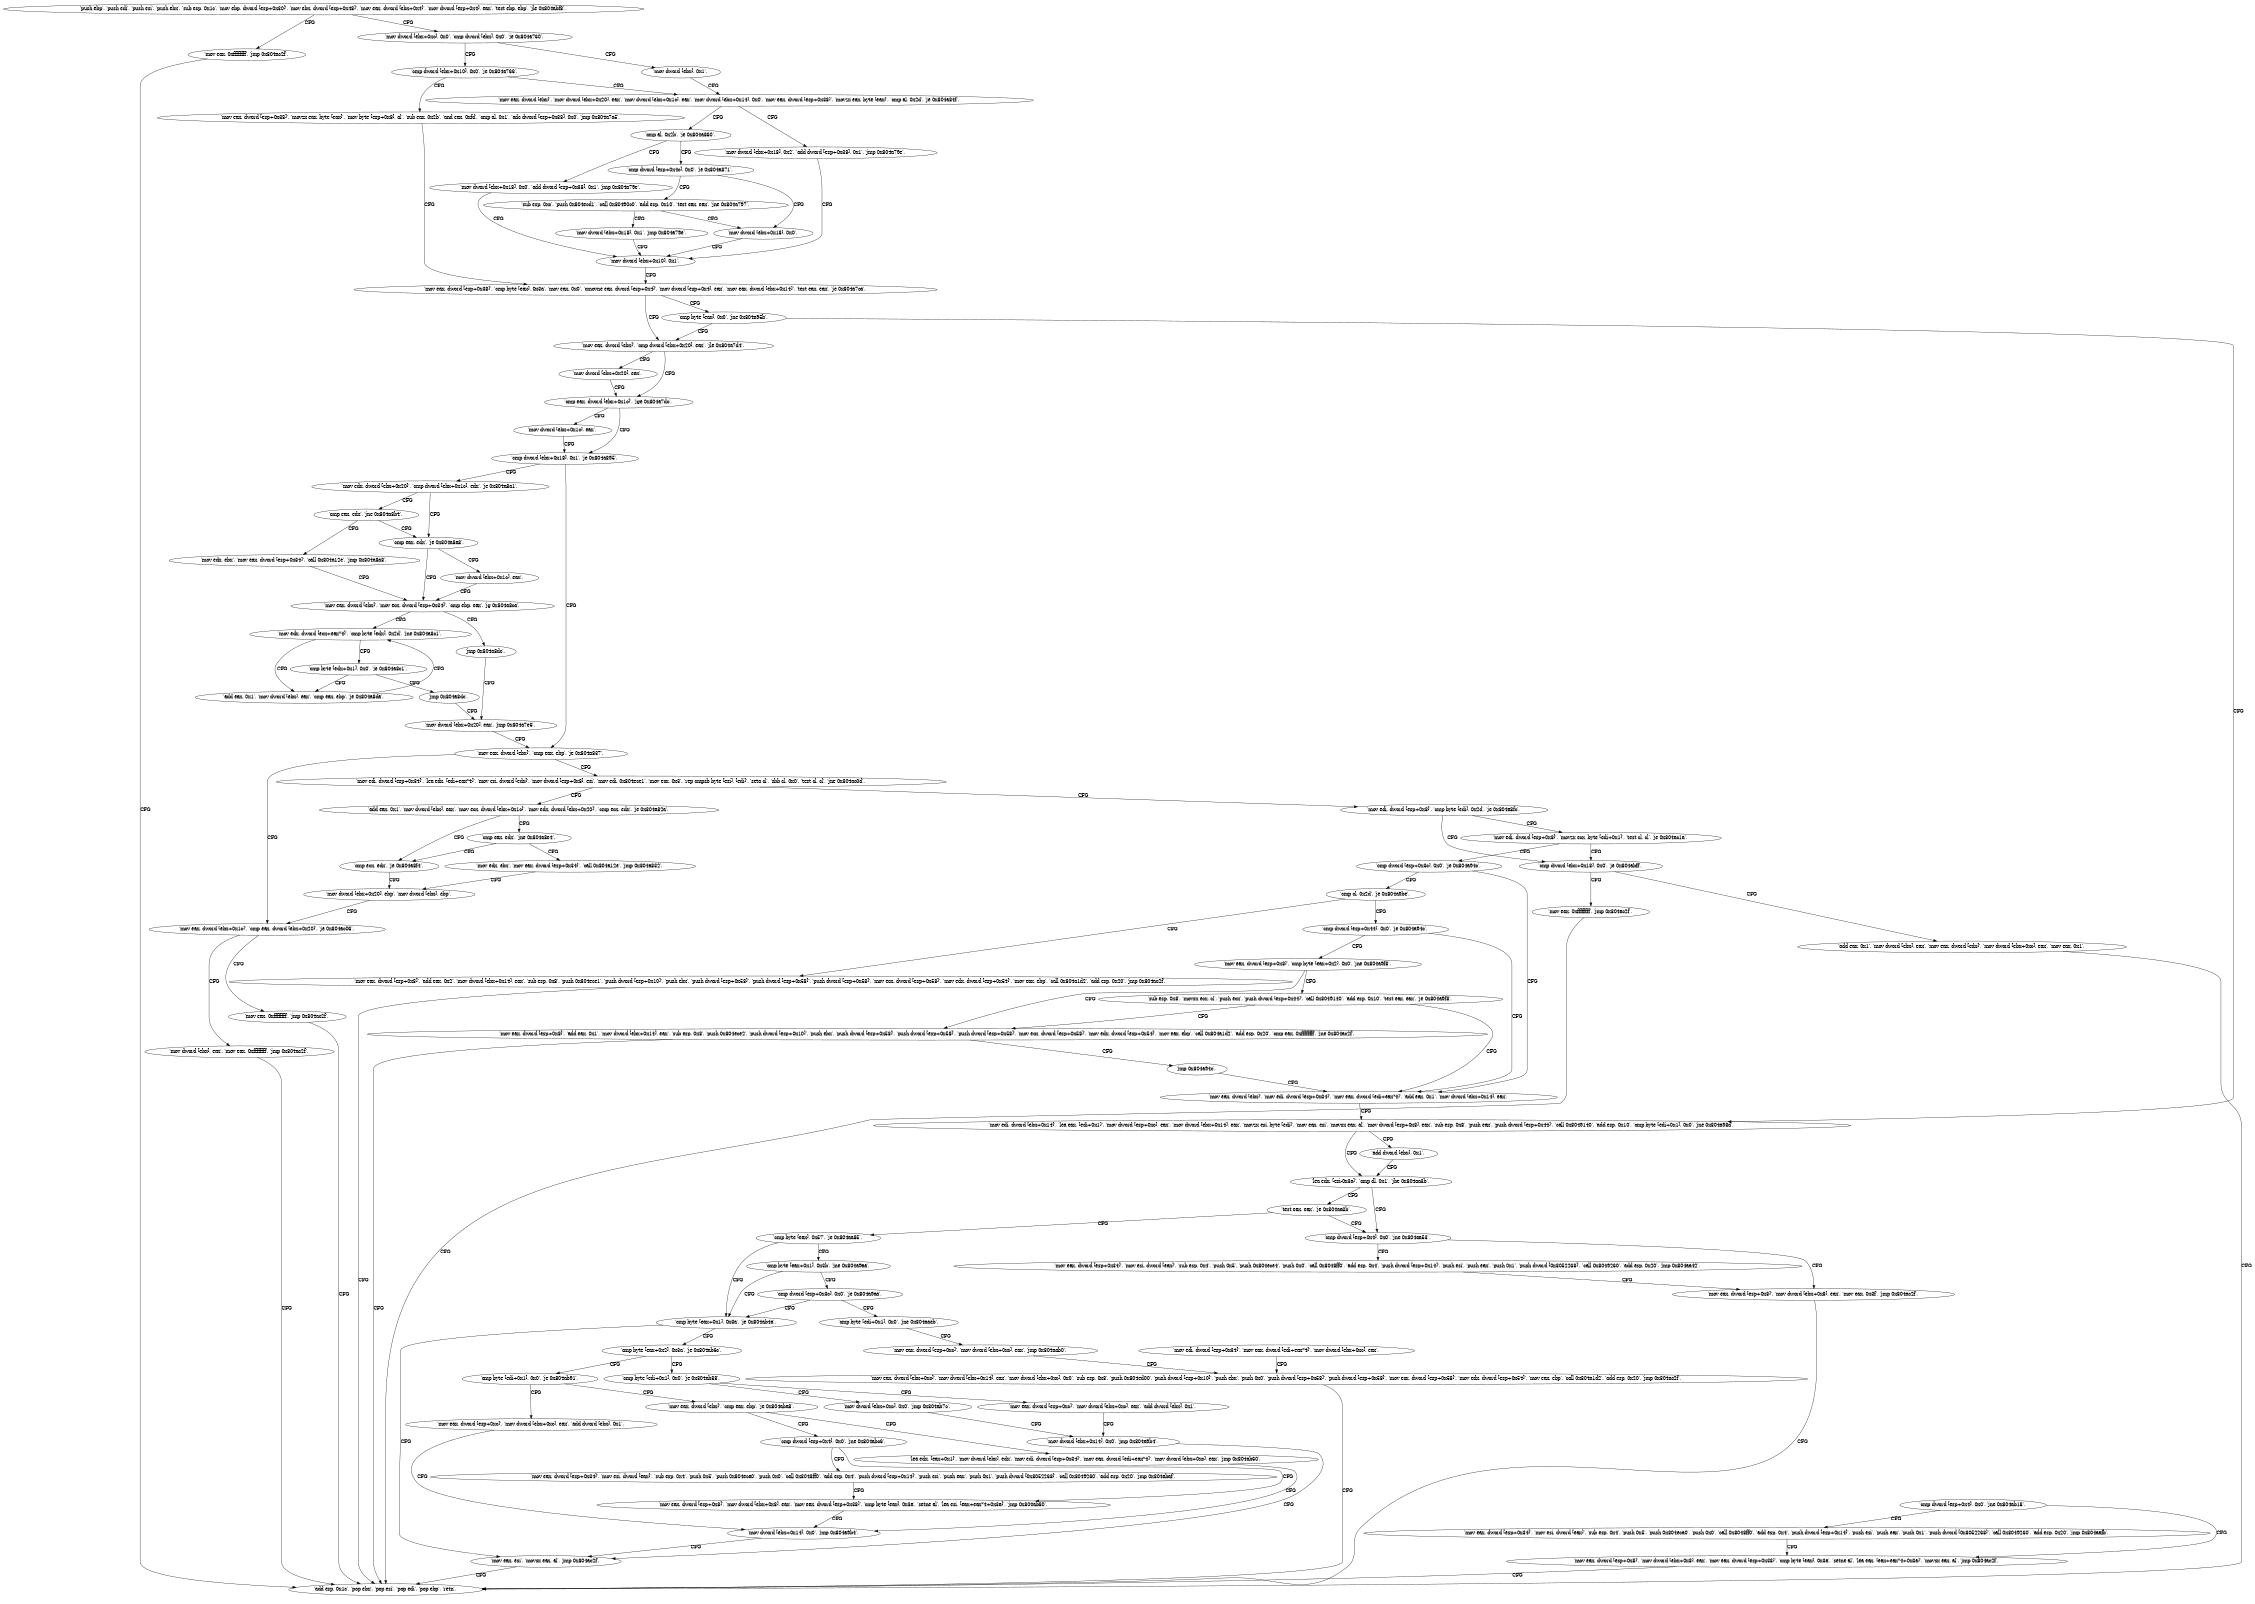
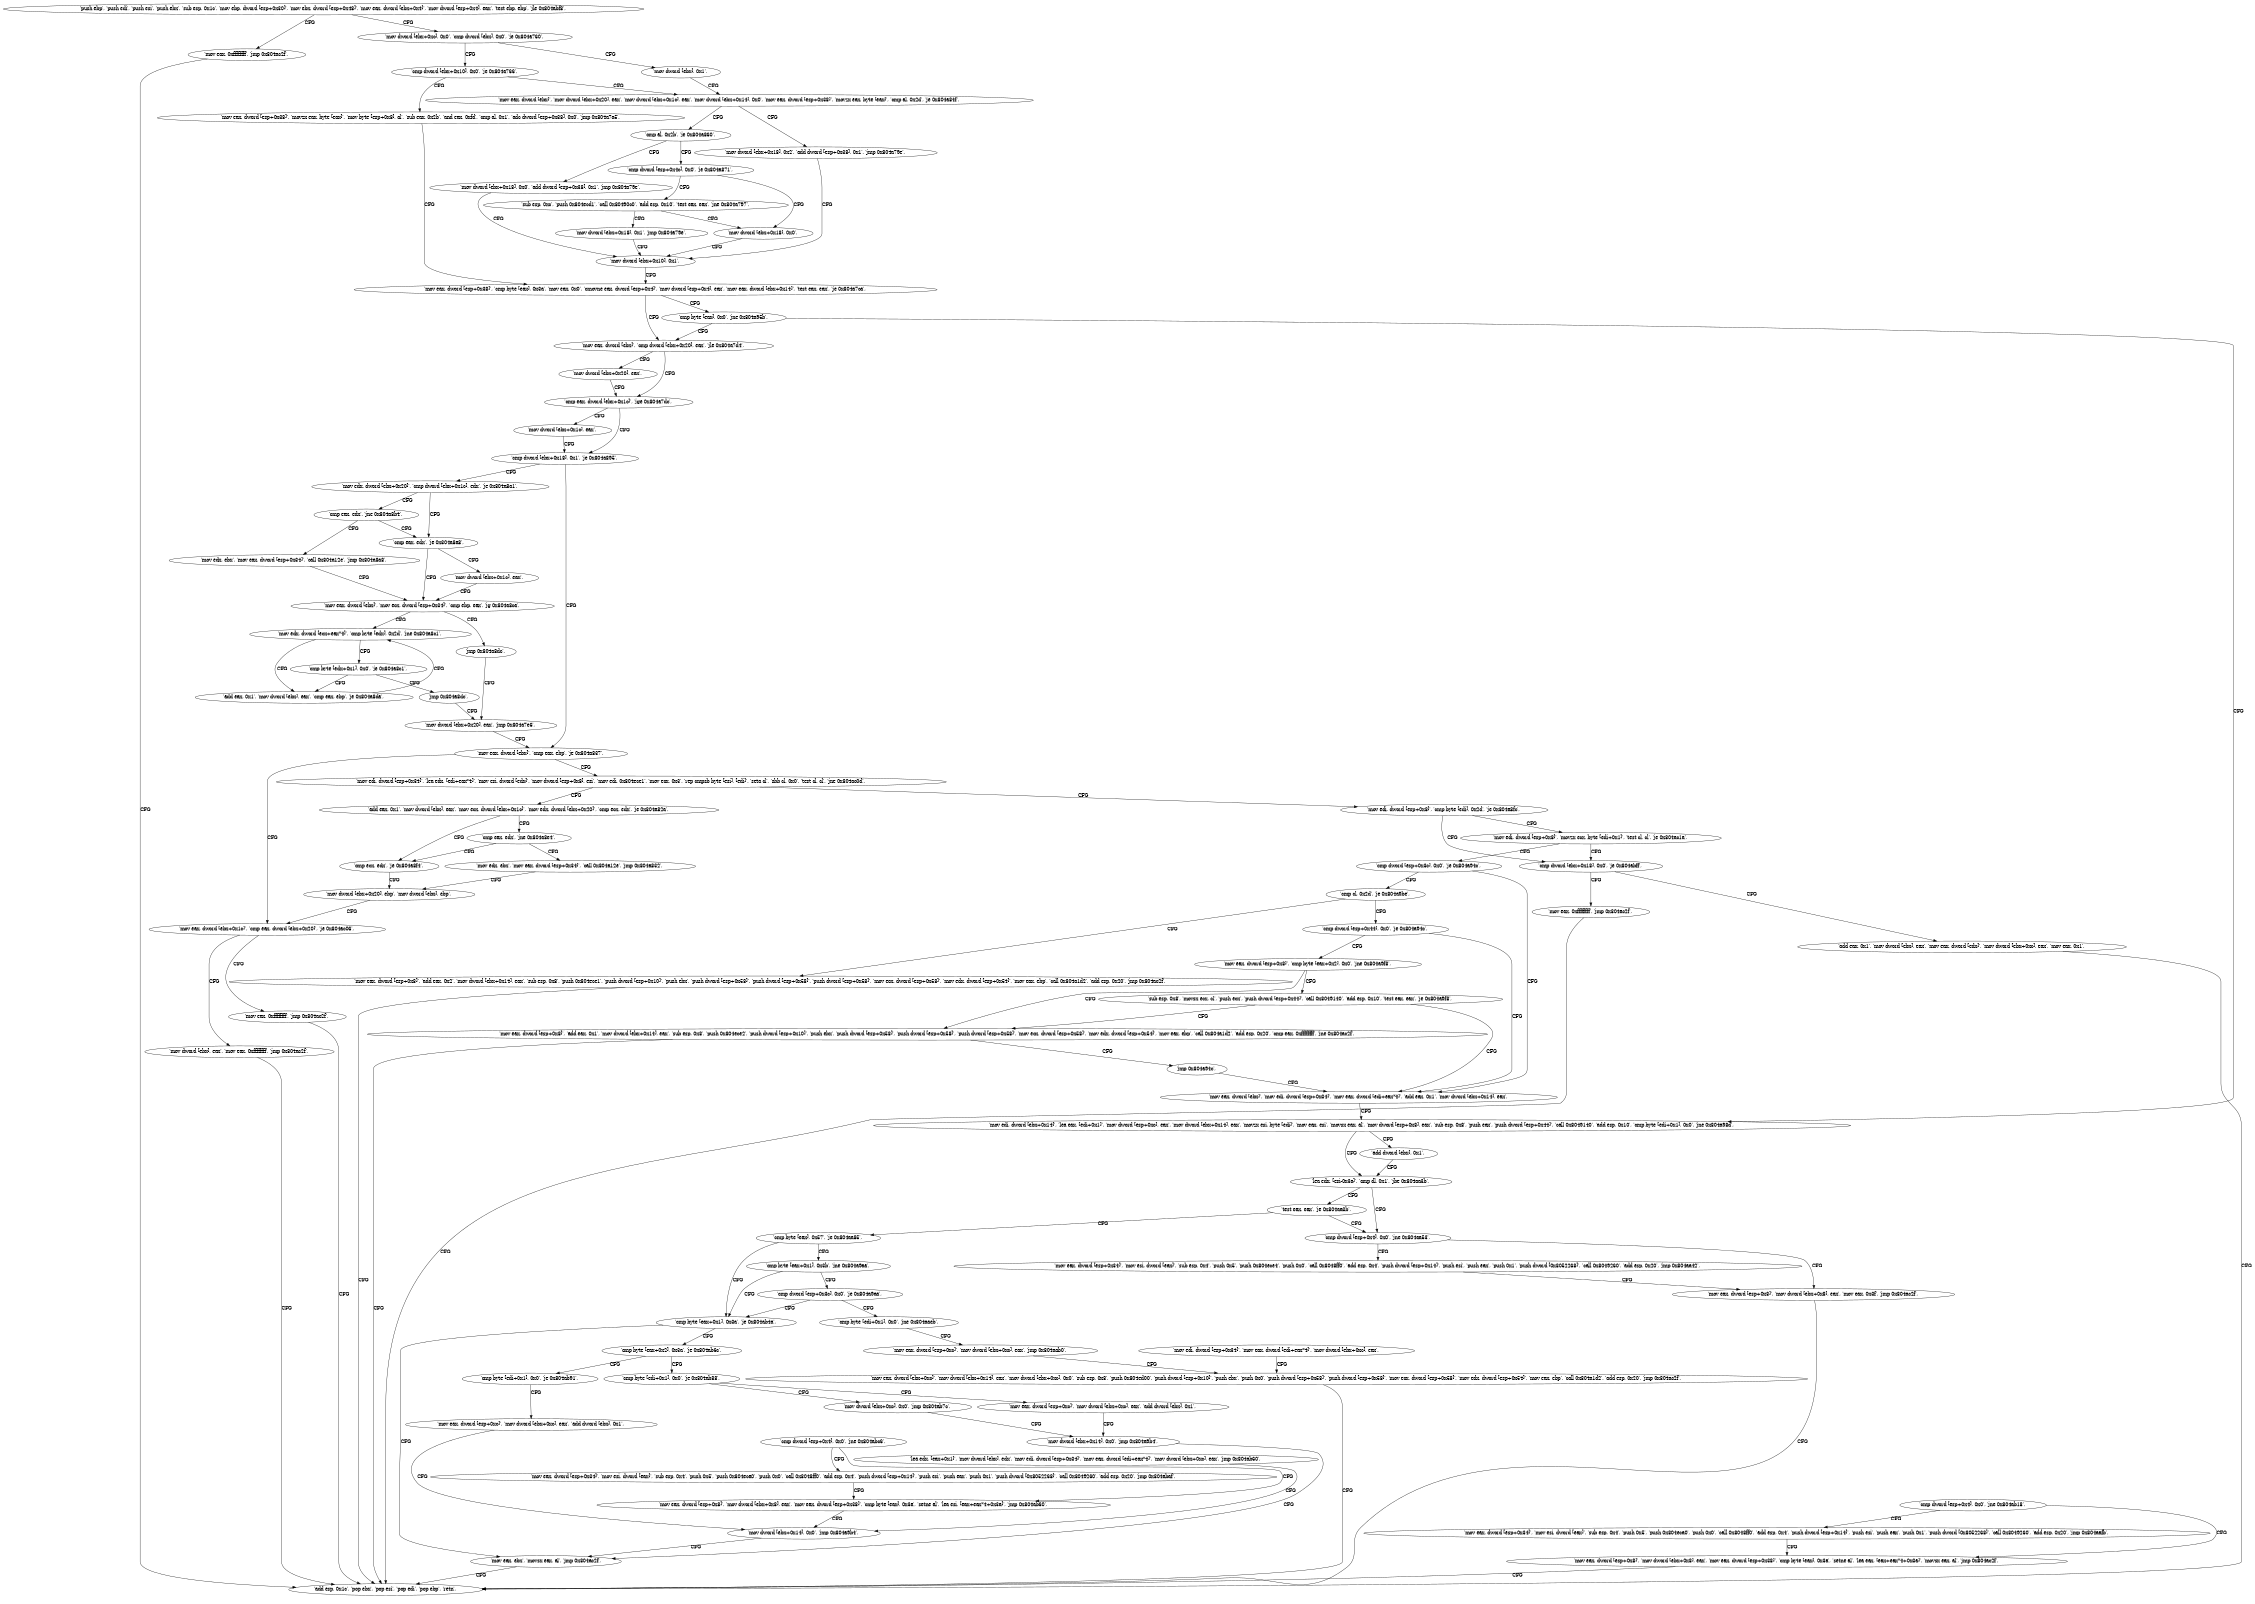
(732, 1407) -> none
(546, 1561) -> (546, 1561)
